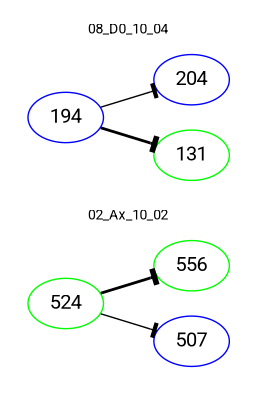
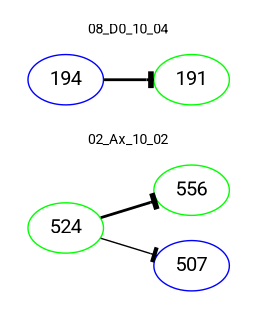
(192, 80) -> none
(192, 155) -> (192, 80)
